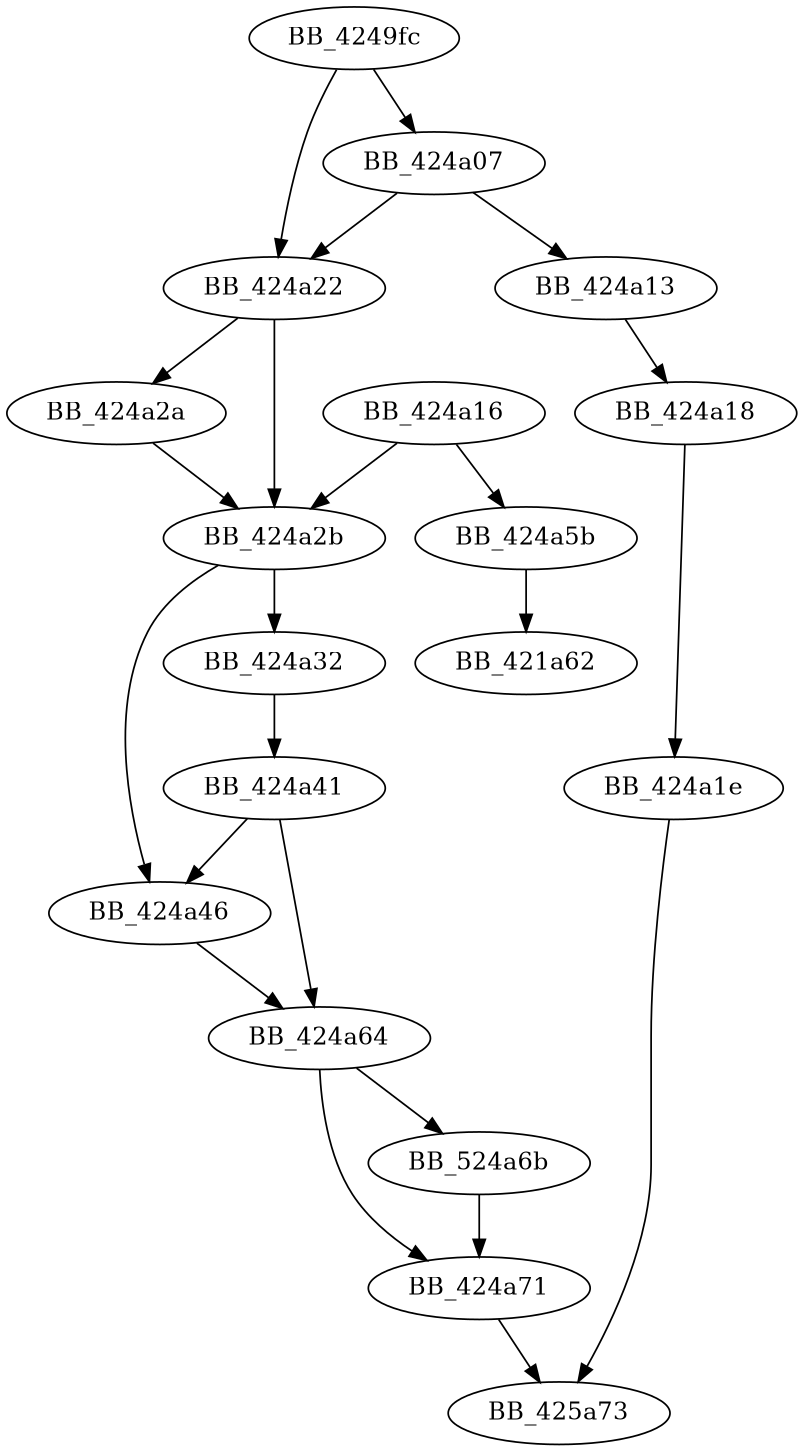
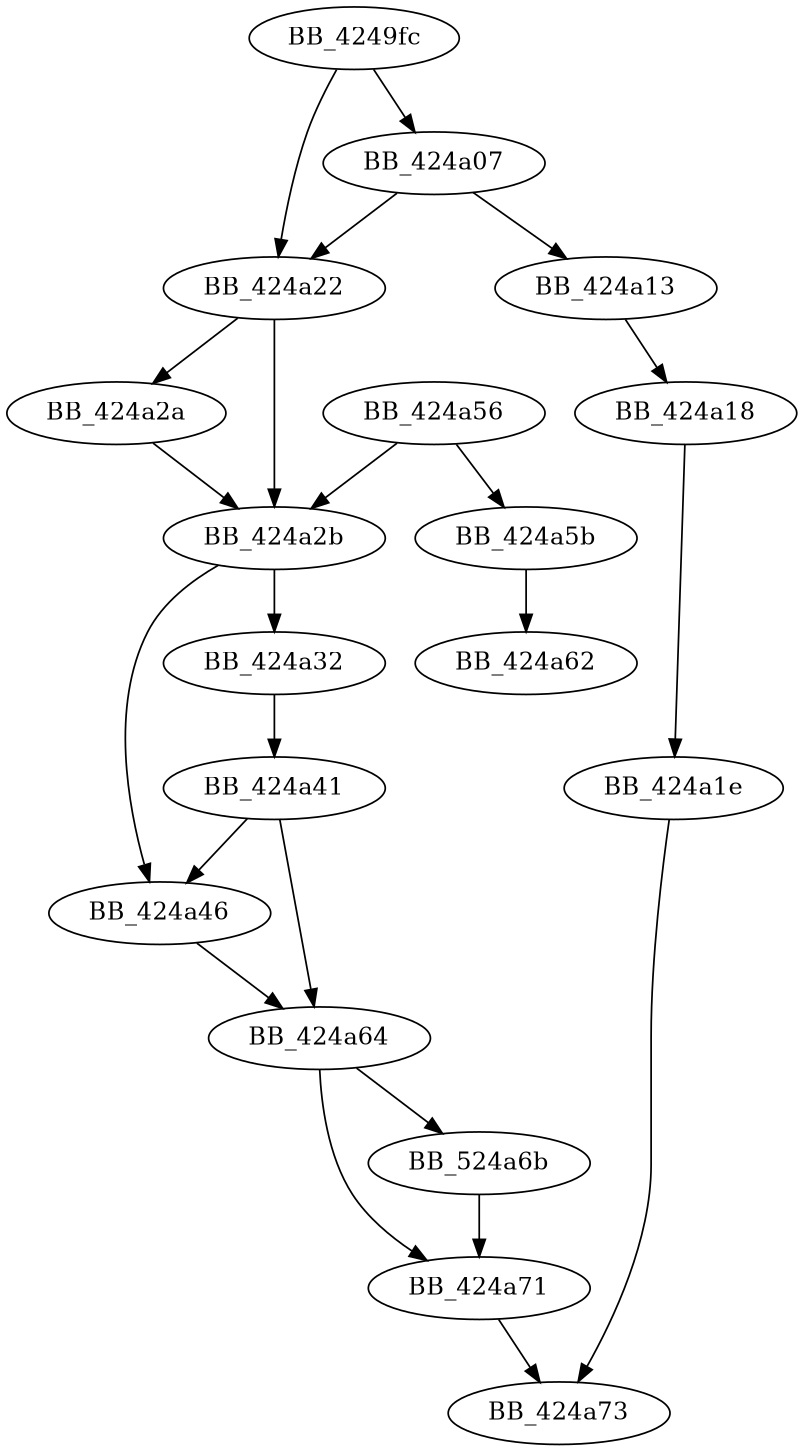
(434, 413) -> (434, 413)
(526, 663) -> (526, 663)
(559, 1413) -> (559, 1413)
